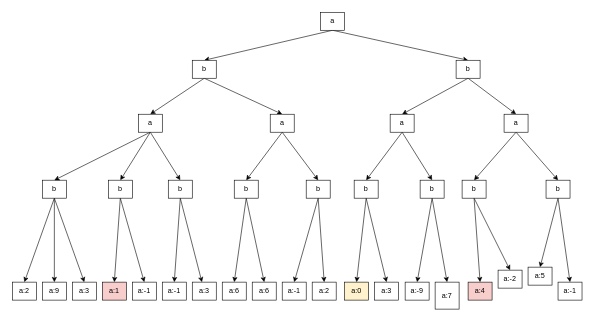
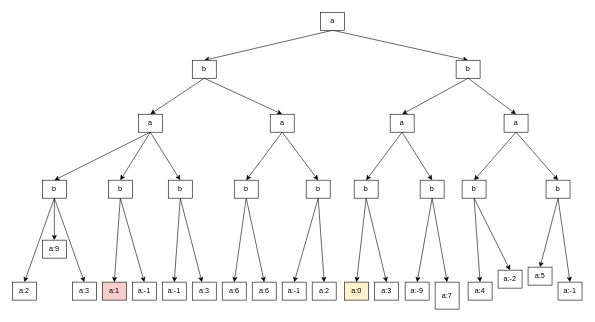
(54, 291) -> (54, 249)
(480, 291) -> (480, 291)
